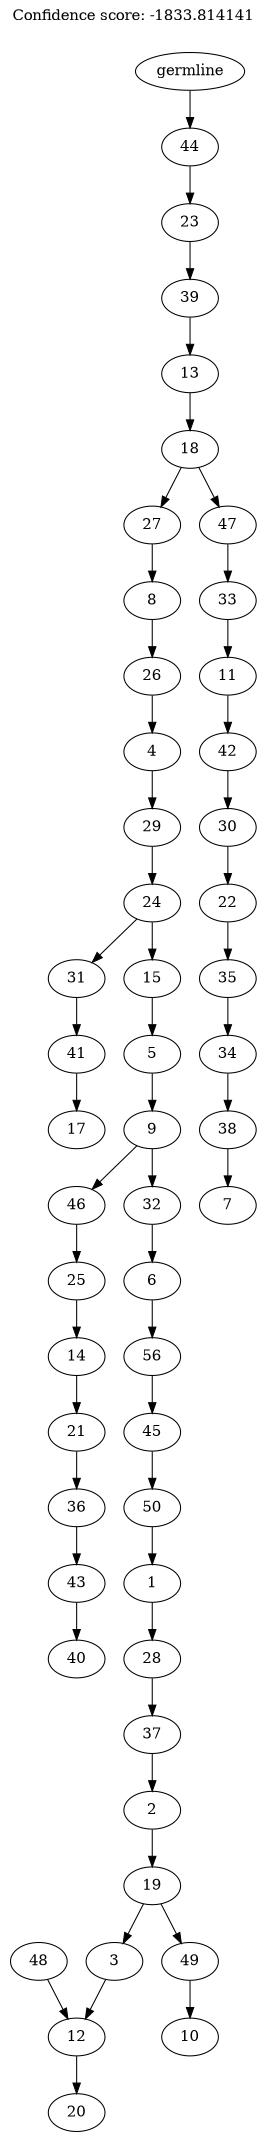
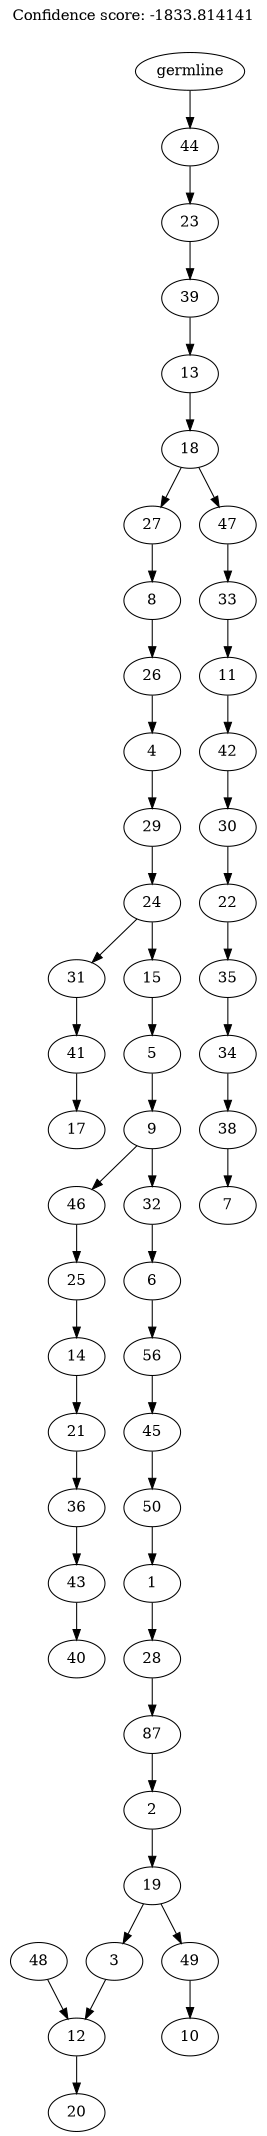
(152, 1735) -> (152, 1735)
